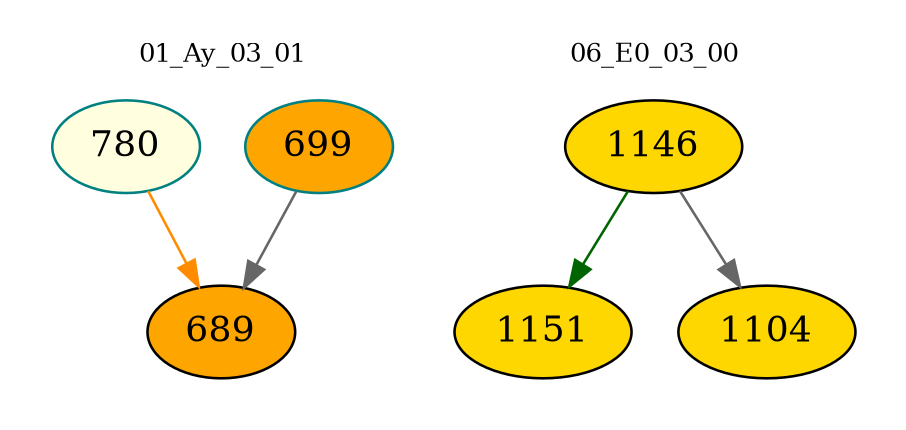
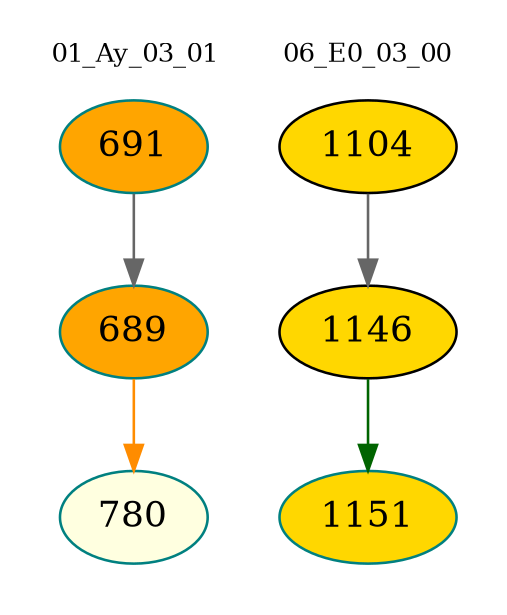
(319, 147) -> (134, 147)
(167, 227) -> (134, 412)
(703, 228) -> (368, 227)
(221, 332) -> (134, 332)
(543, 332) -> (368, 517)
